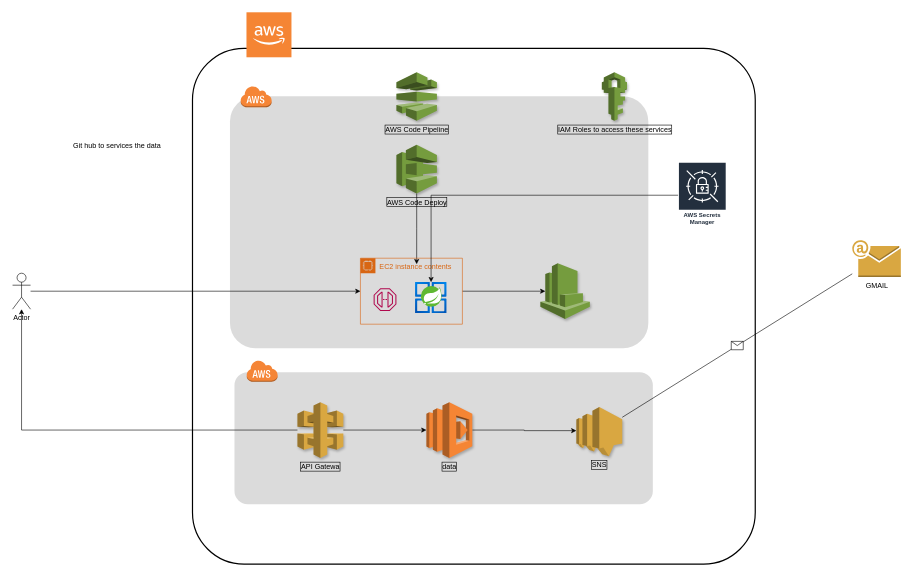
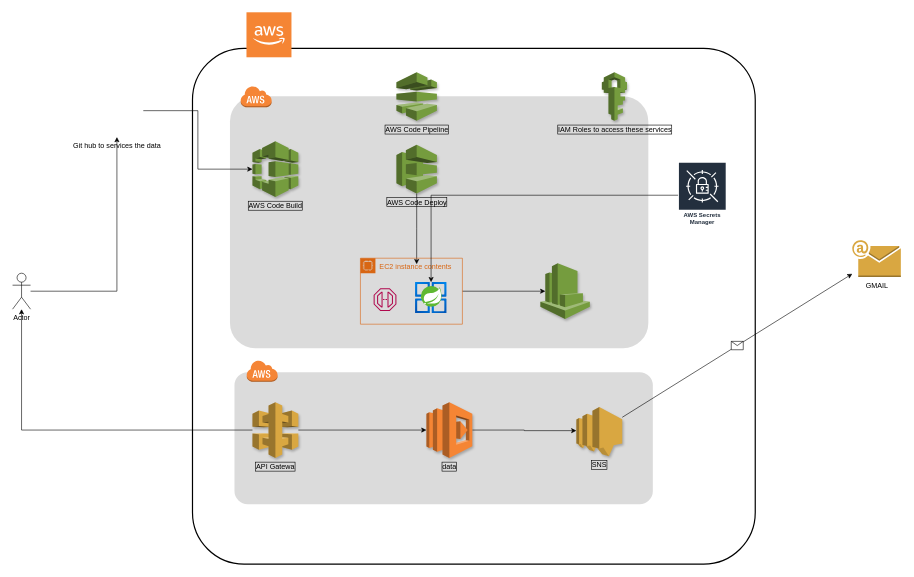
none -> (170, 111)
none -> (275, 169)
(850, 276) -> (847, 277)
(354, 291) -> (117, 142)
(320, 430) -> (275, 430)
